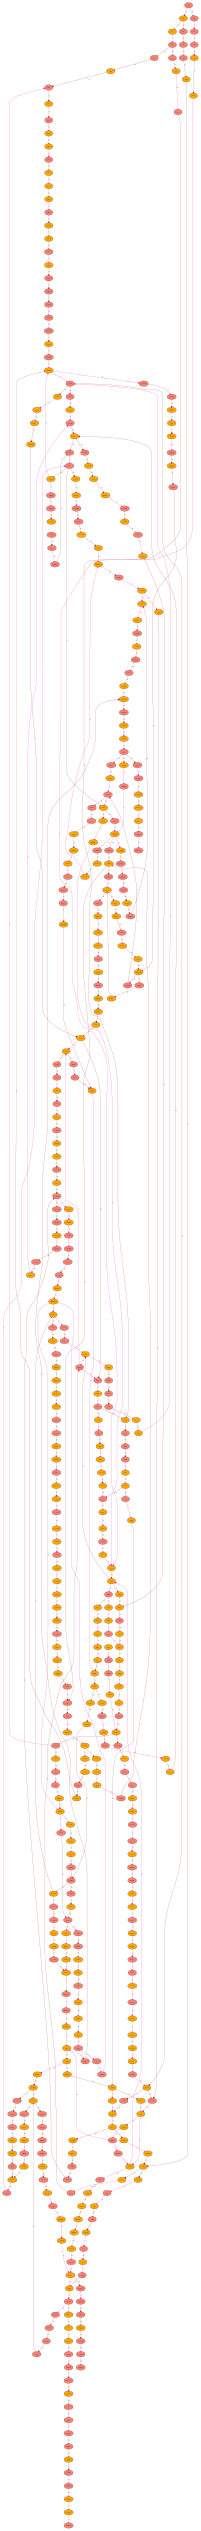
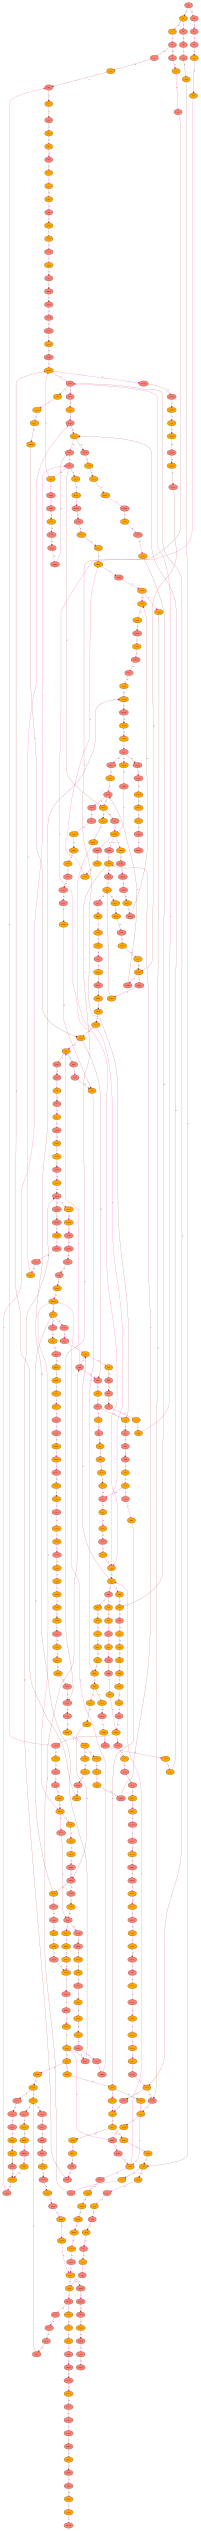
none -> (51, 528)
(114, 1640) -> (109, 1640)
